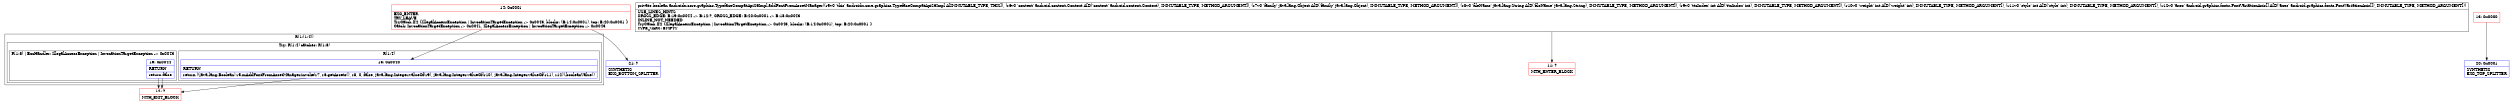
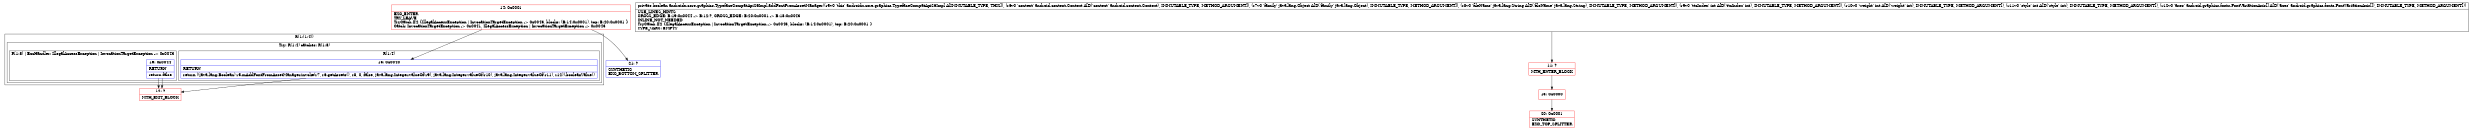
(2487, 69) -> (1552, 119)
none -> (1552, 81)
